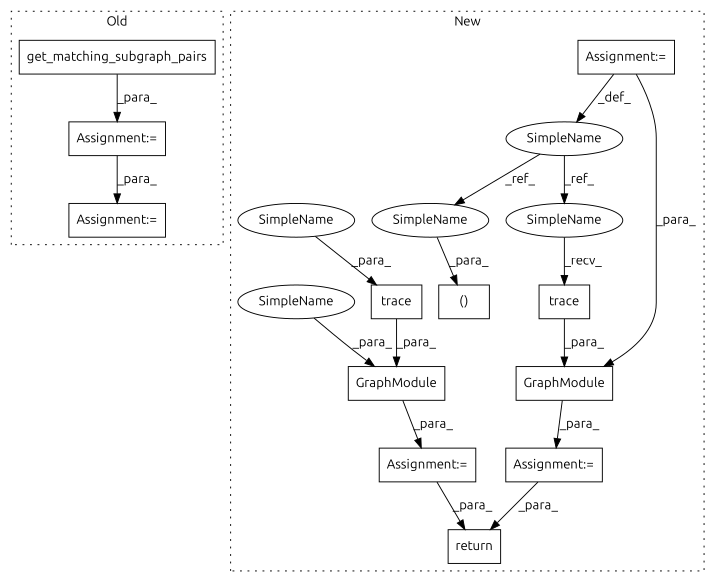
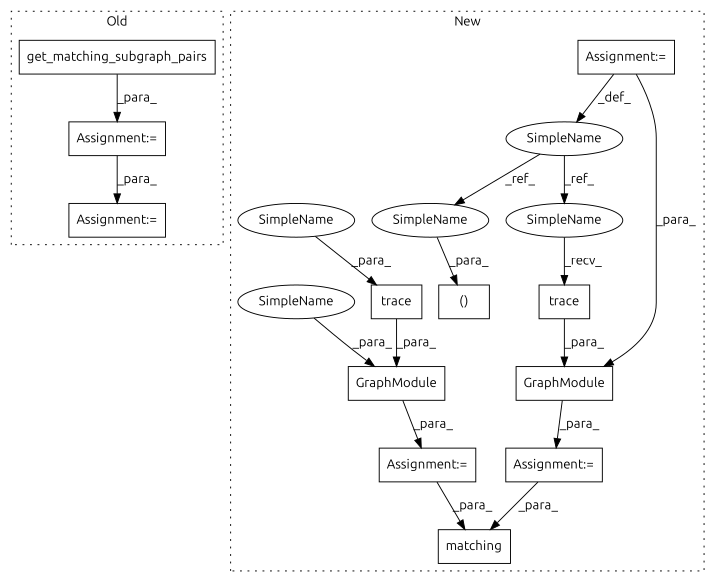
(474, 547) -> (474, 547)
